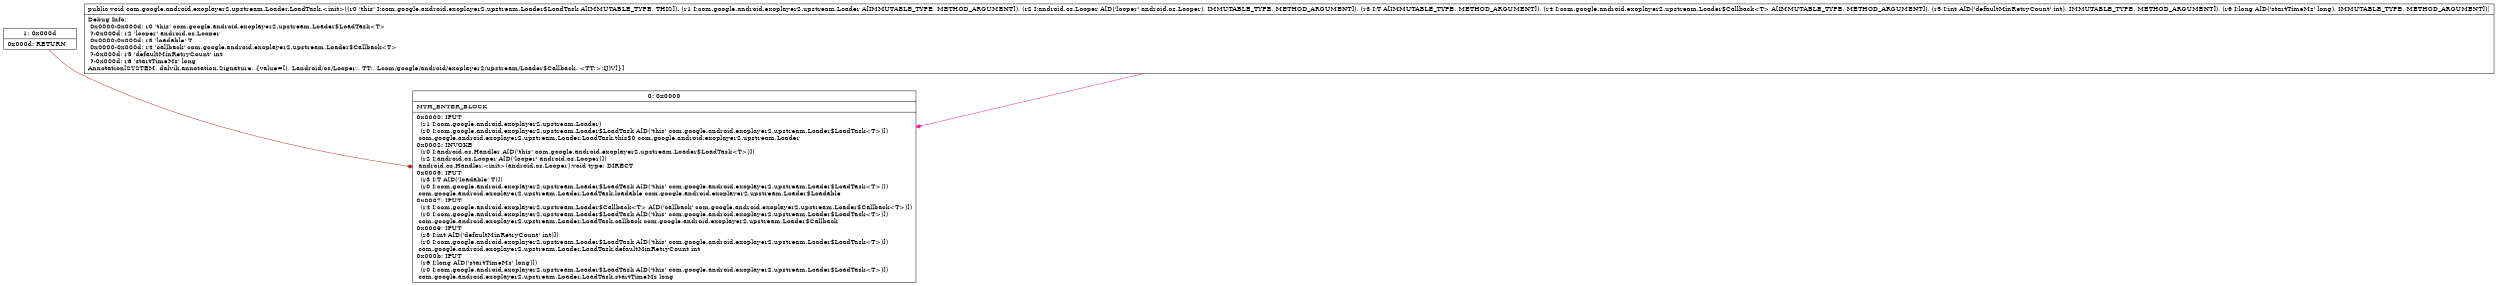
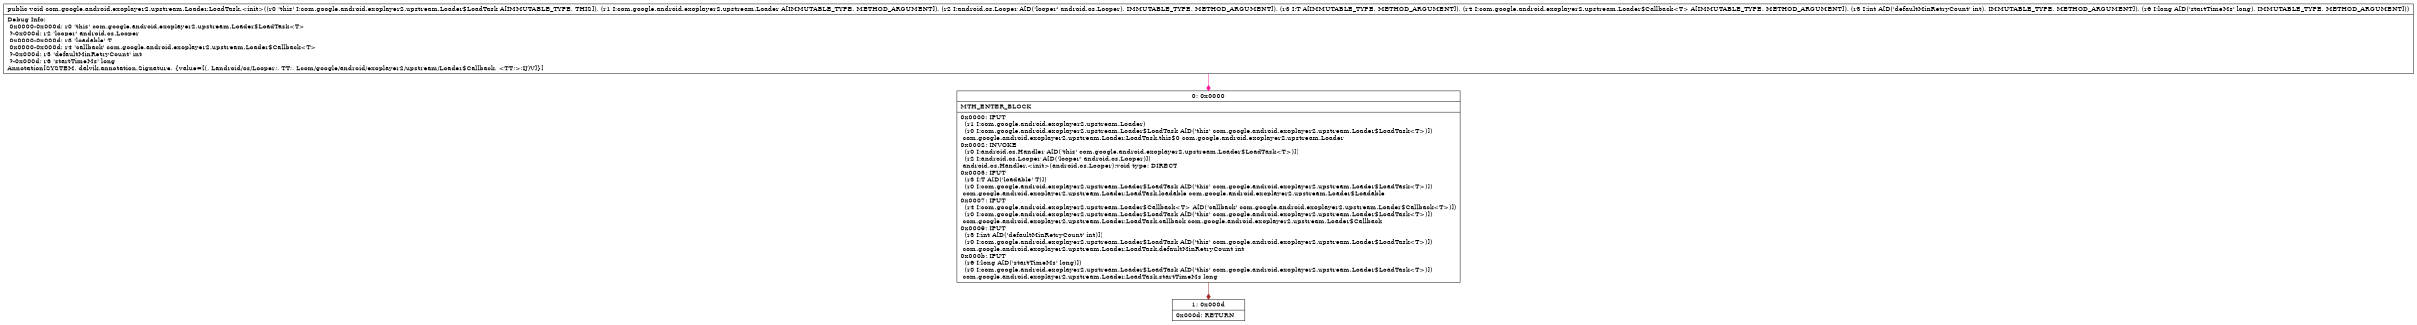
(221, 126) -> (1209, 288)
